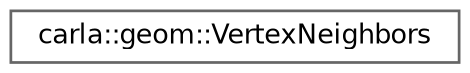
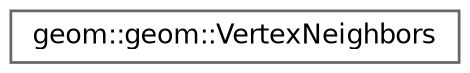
(235, 37) -> (235, 37)
